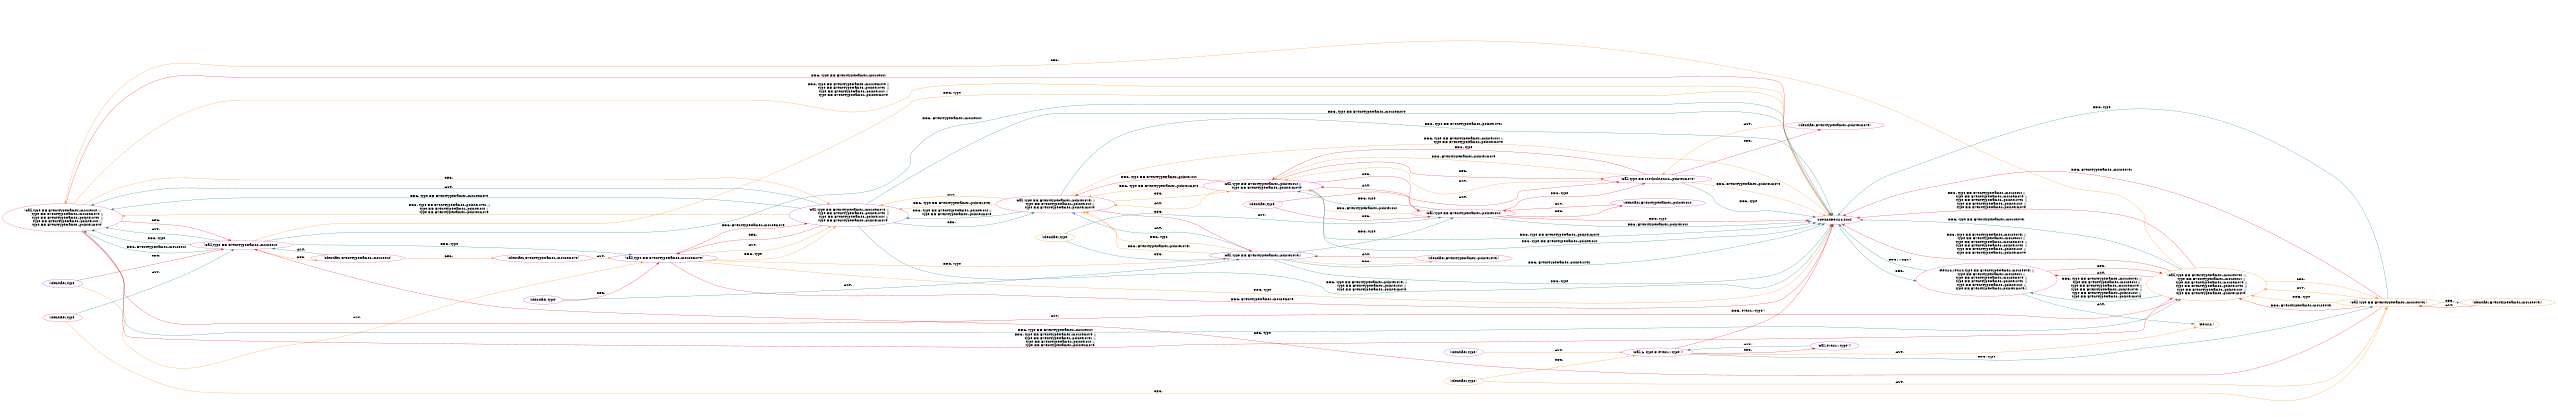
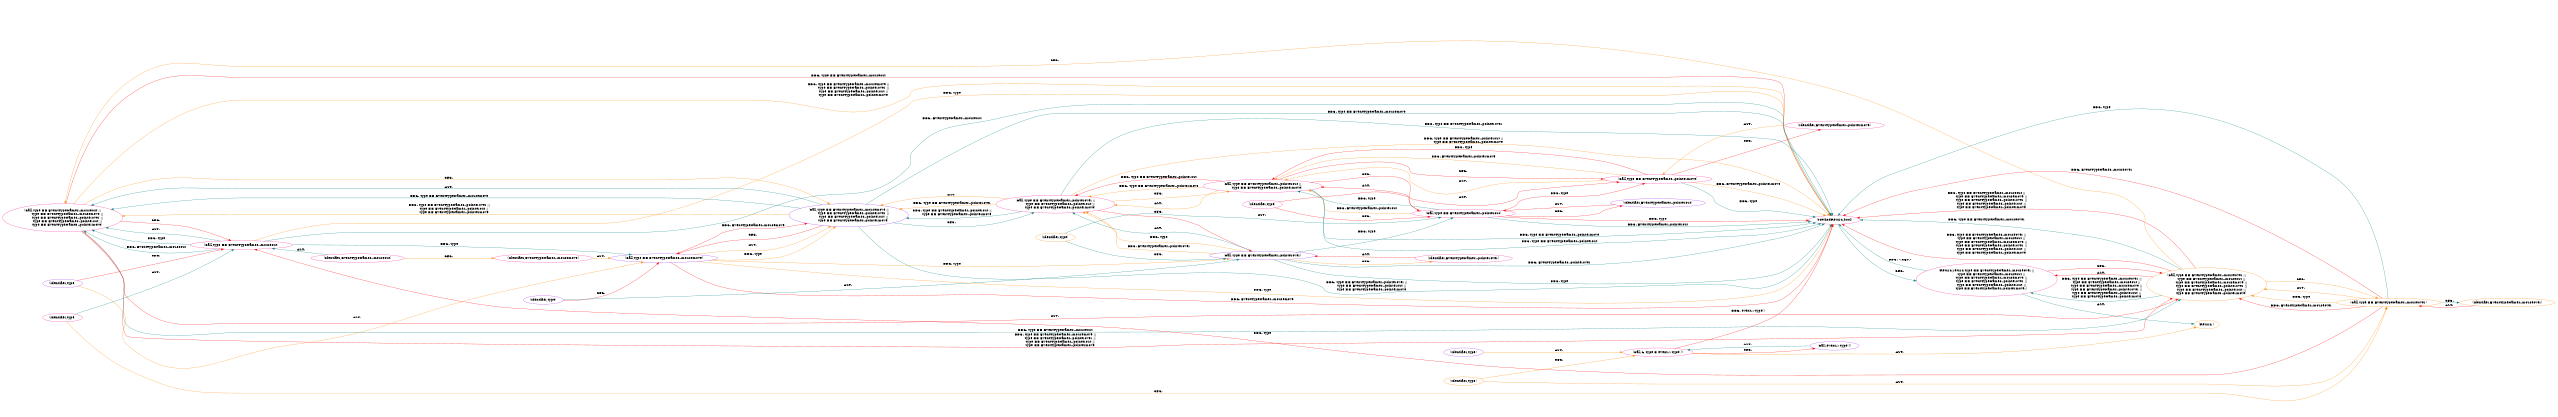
(1658, 179) -> (1658, 179)
(286, 257) -> none
(1367, 262) -> (1367, 262)
(1262, 333) -> (1262, 333)
(2032, 360) -> none
